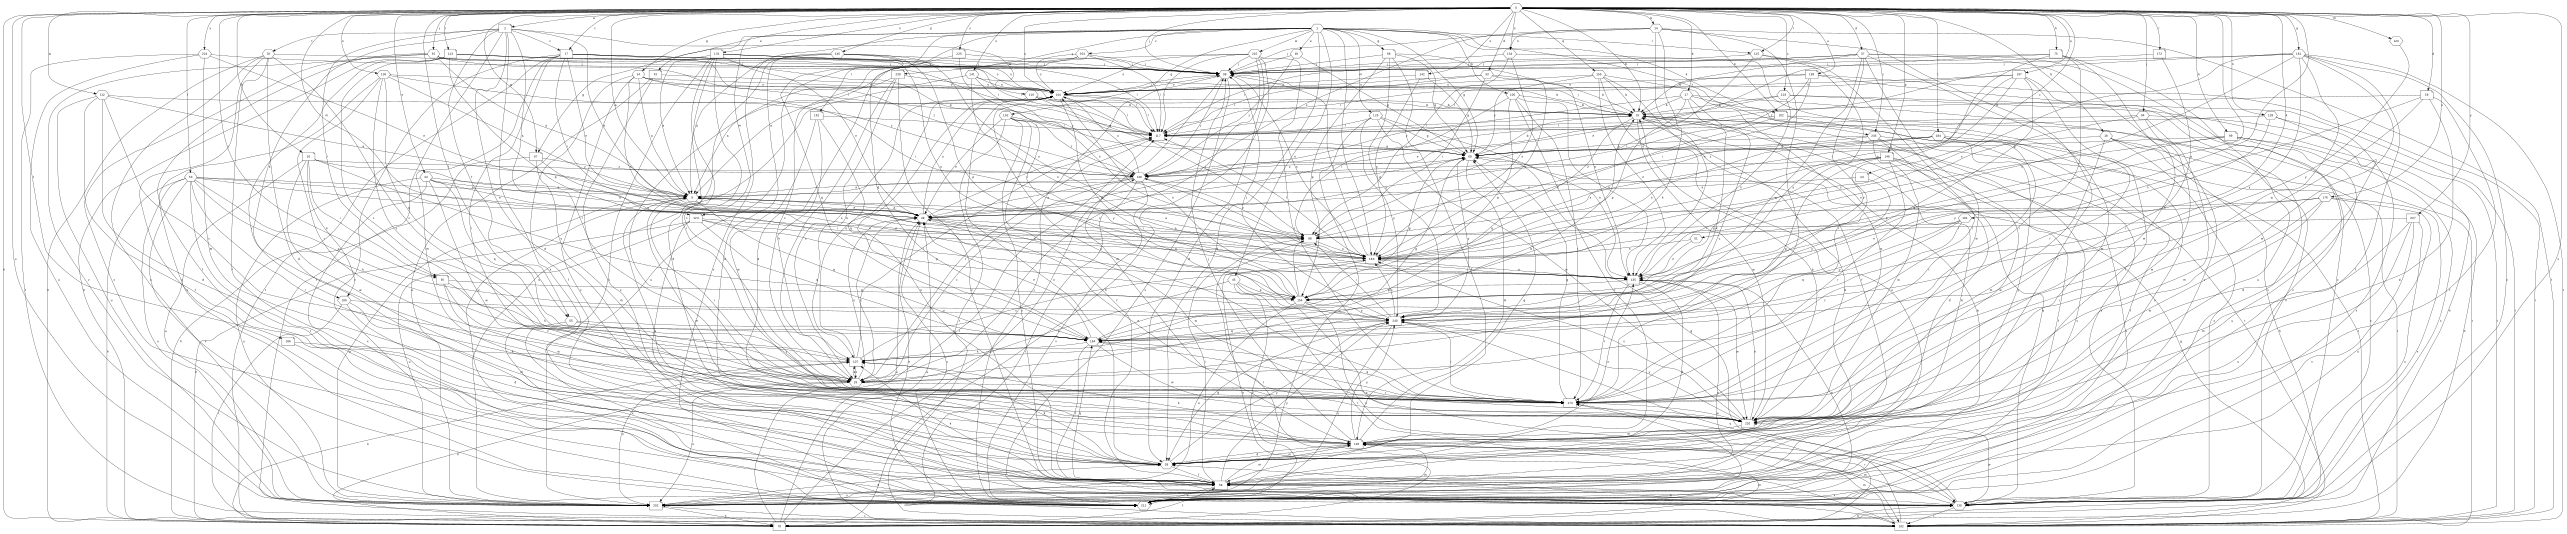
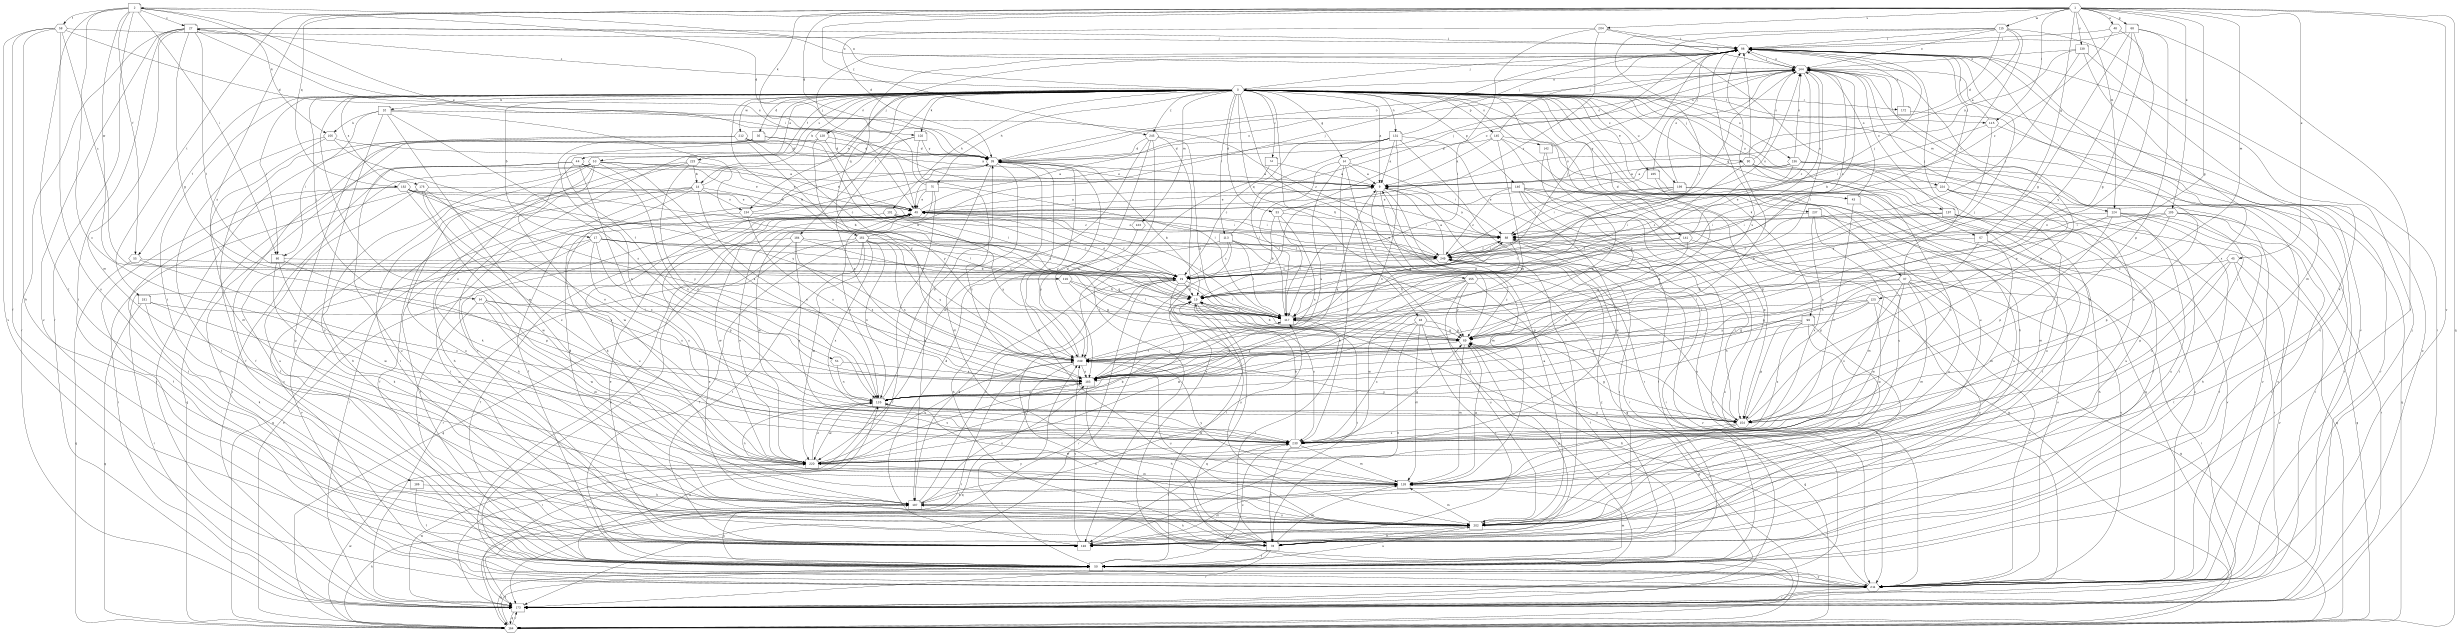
(1228, 14) -> (1520, 80)
(1708, 106) -> (695, 173)
